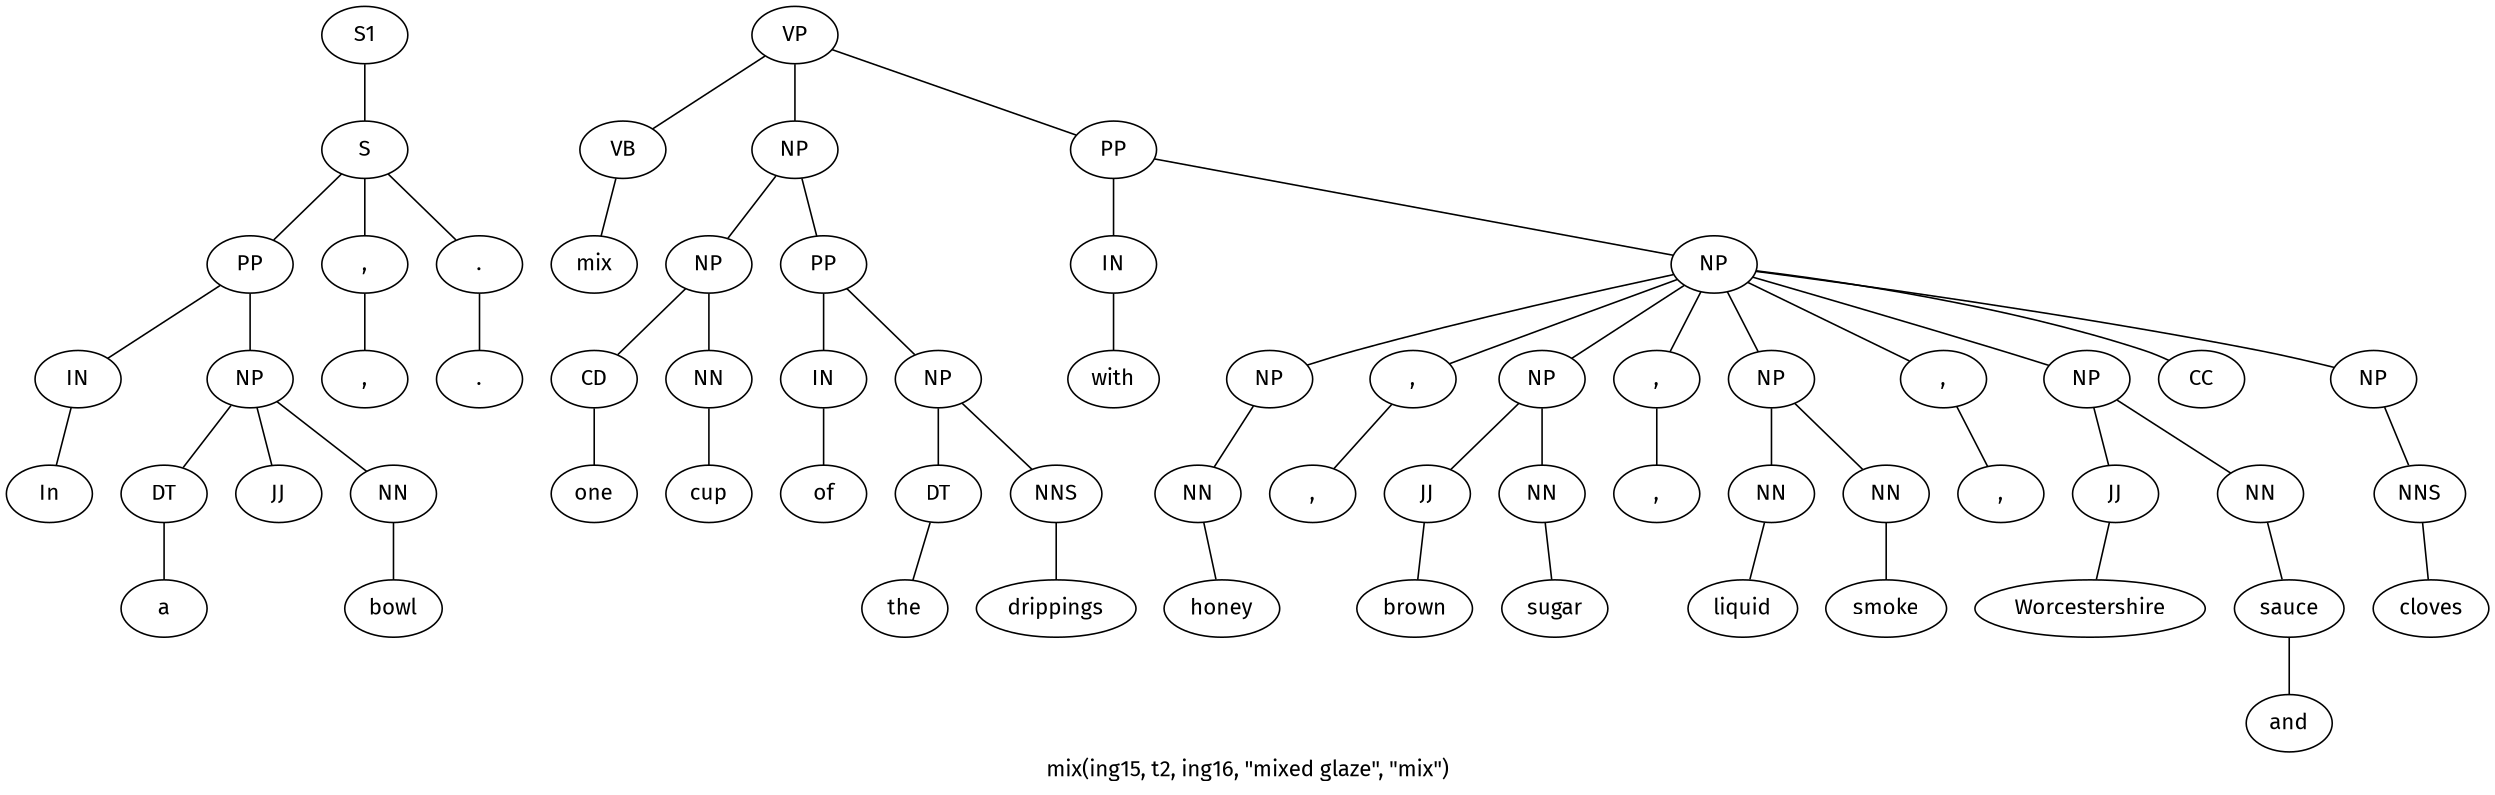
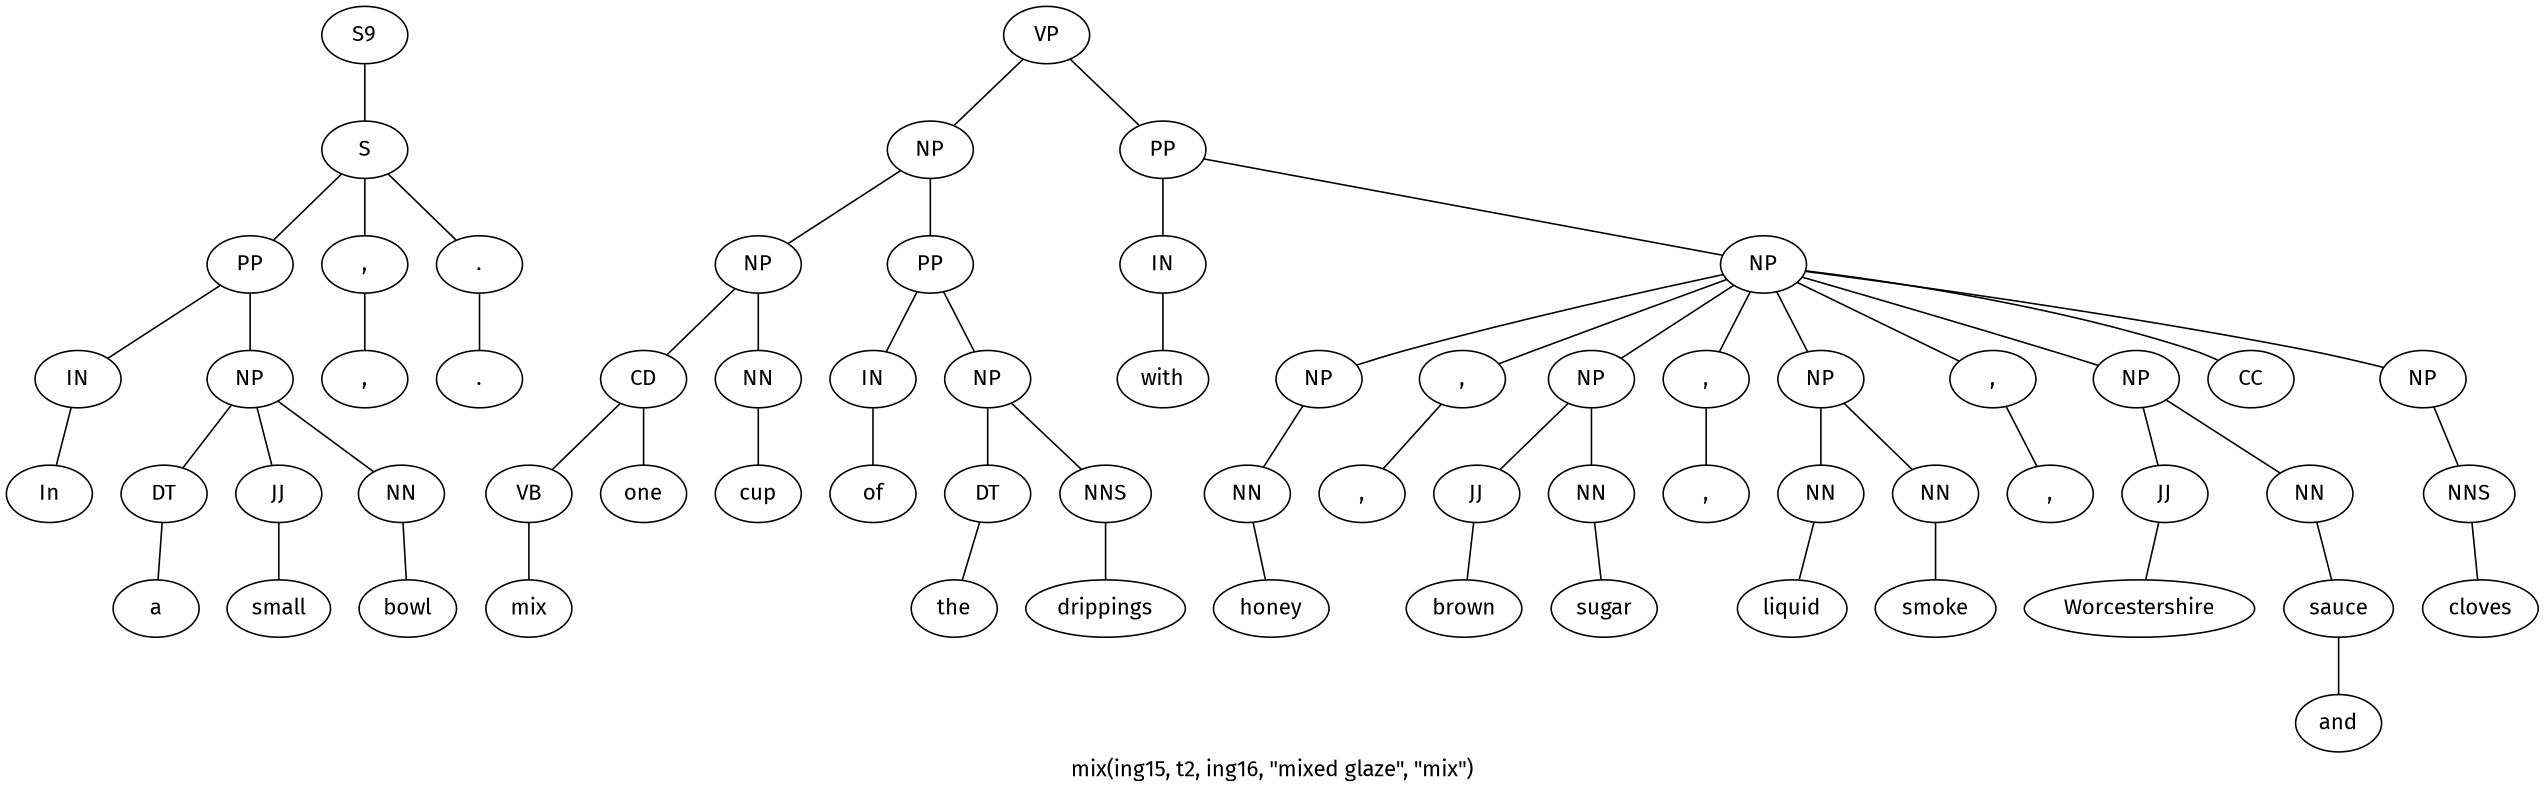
(365, 35) -> (365, 35)
(709, 93) -> (586, 436)
none -> (279, 609)
